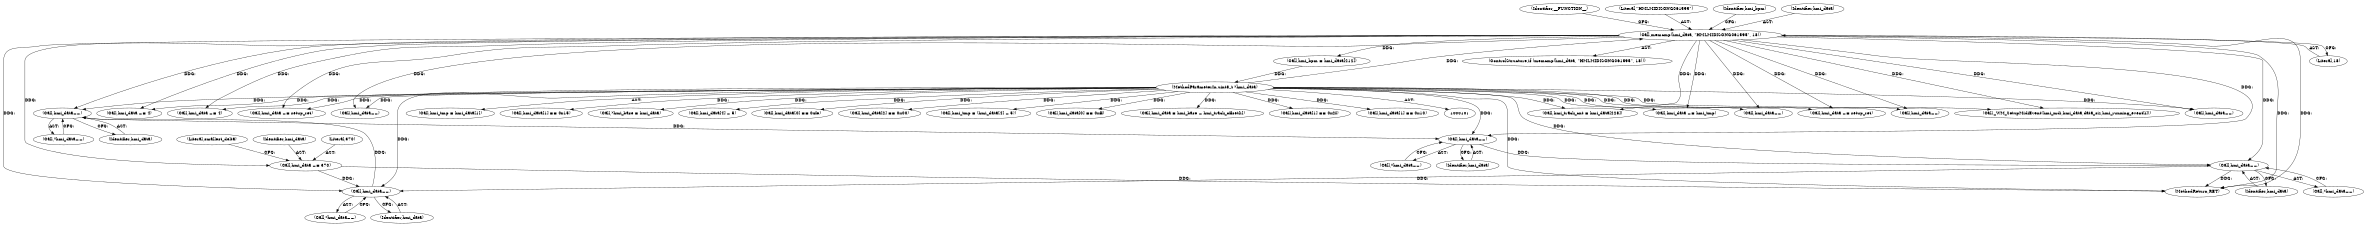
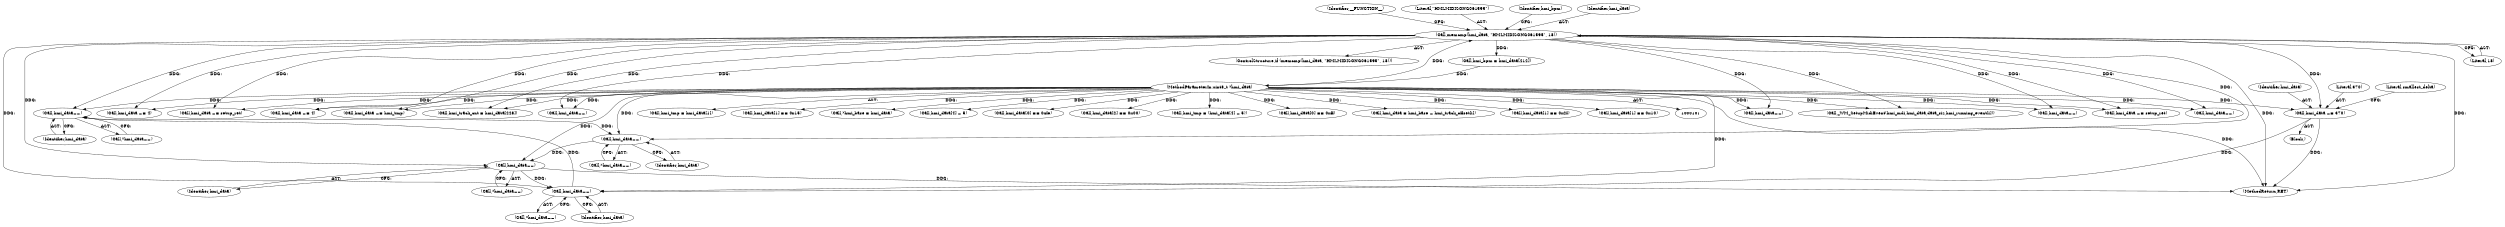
none -> (1882, 93)
none -> (2298, 140)
